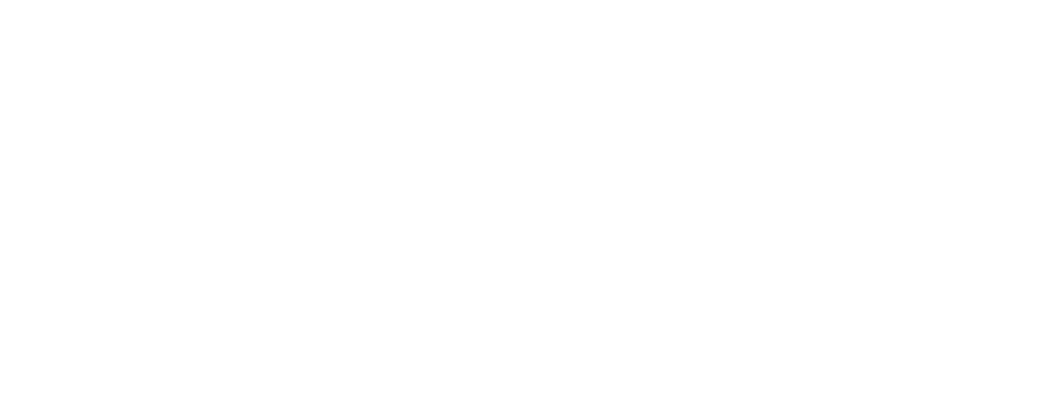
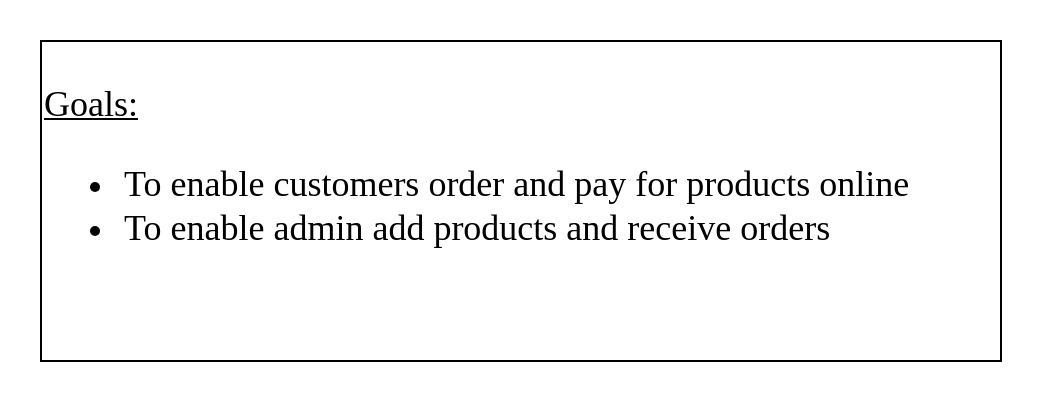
none -> (521, 201)
